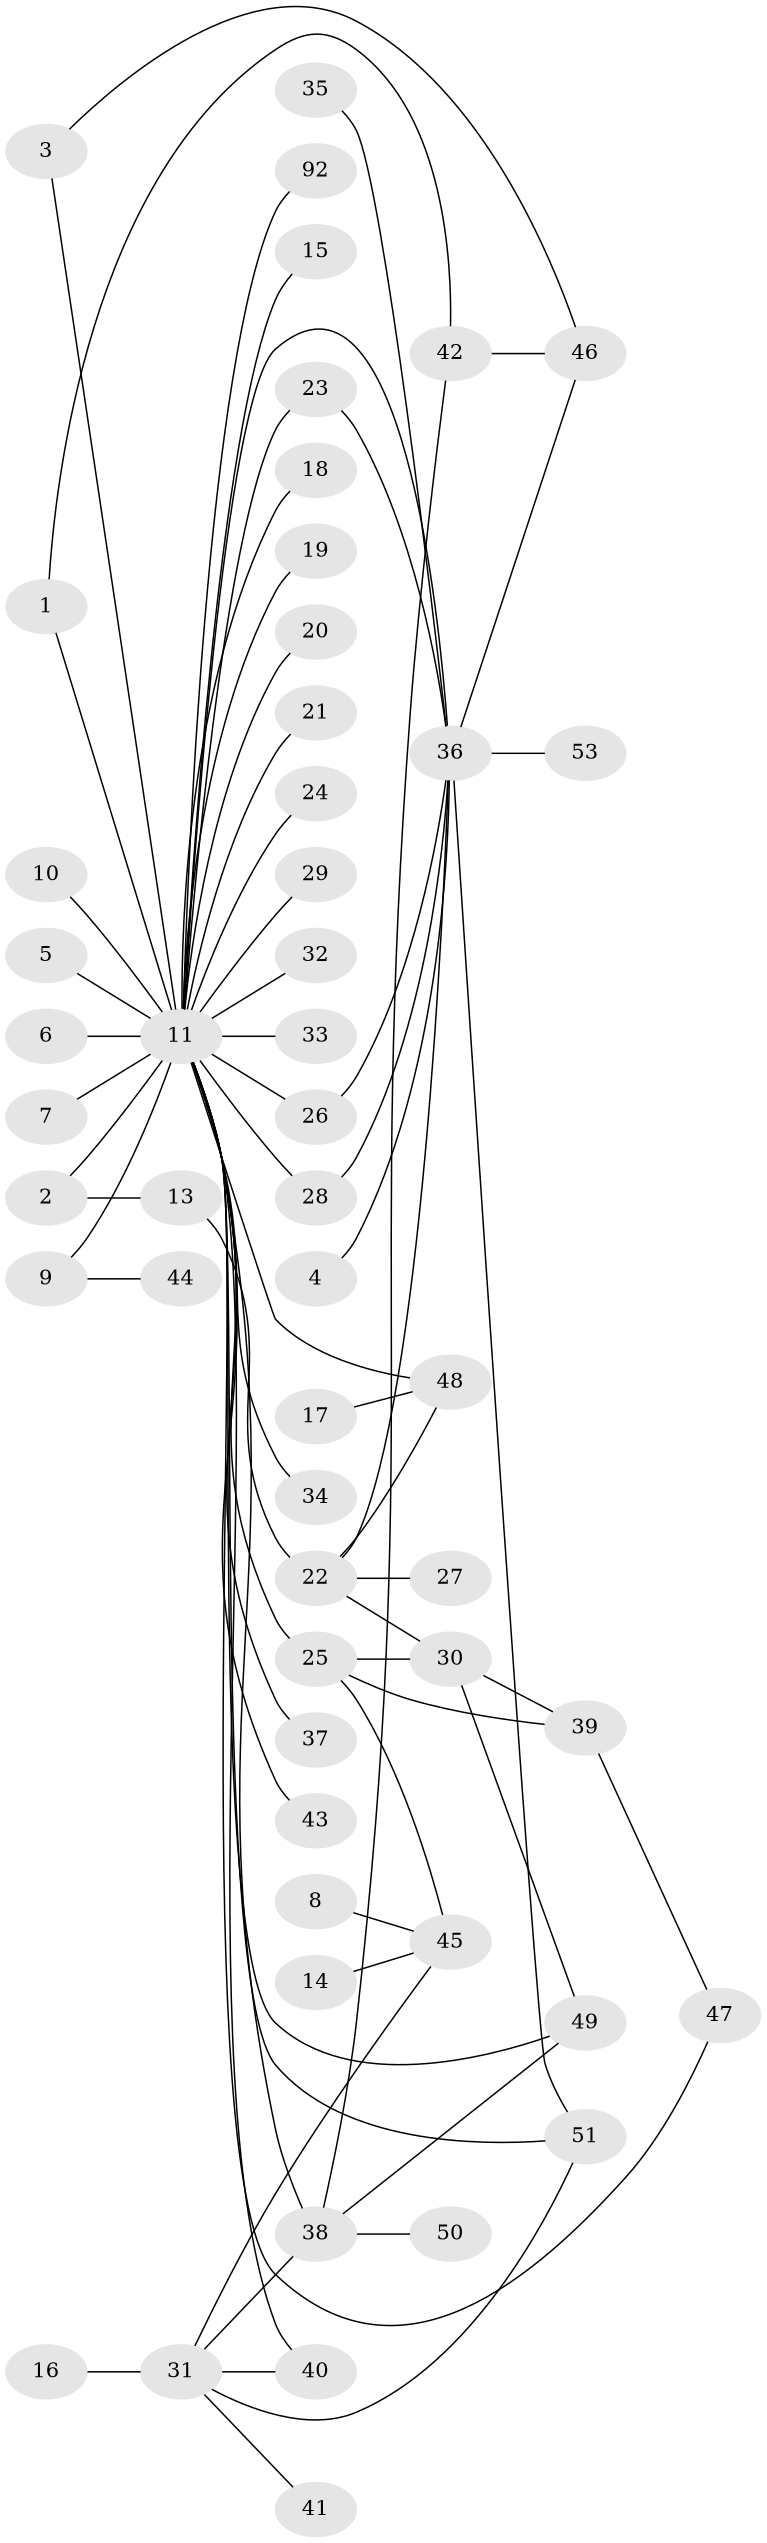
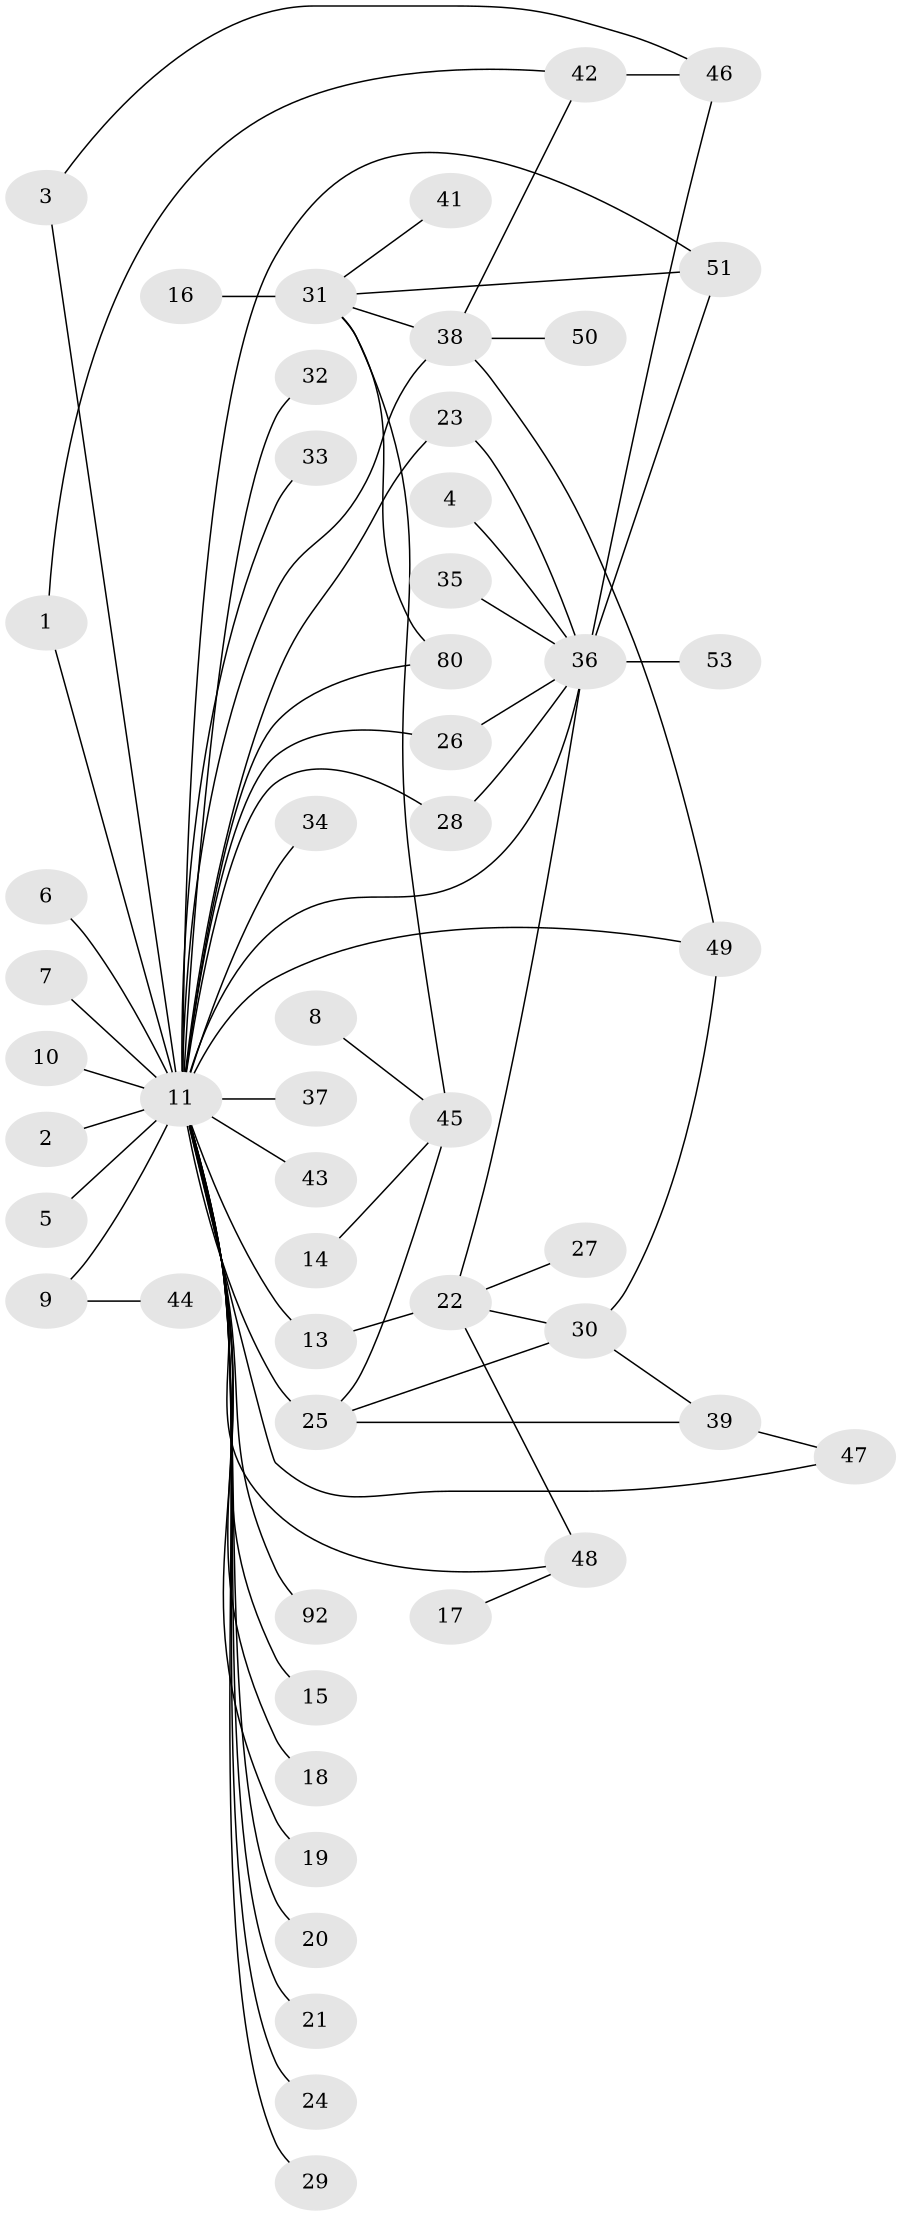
(122, 1198) -> (234, 1227)
(316, 2372) -> (451, 662)
